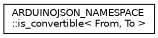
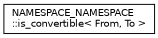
(79, 19) -> (79, 19)
